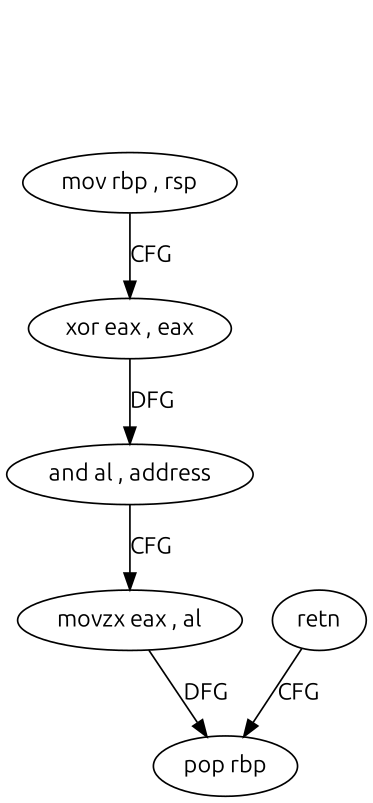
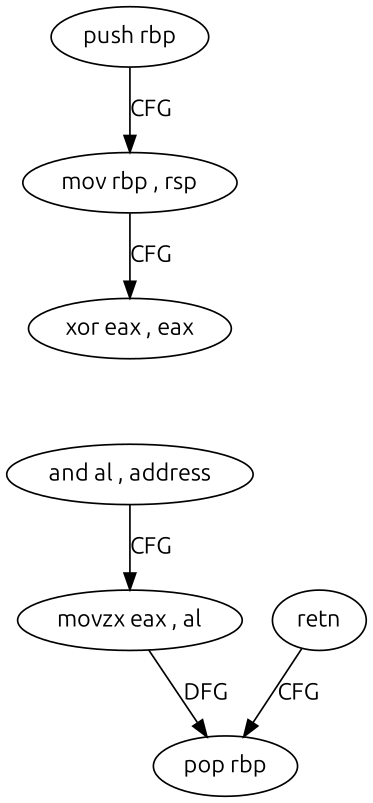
none -> (130, 37)
(130, 393) -> none
